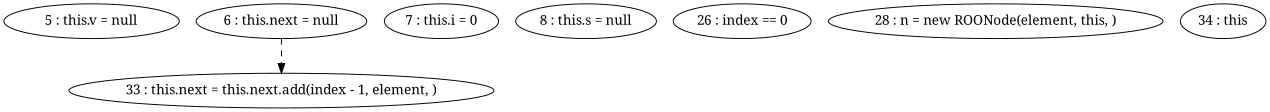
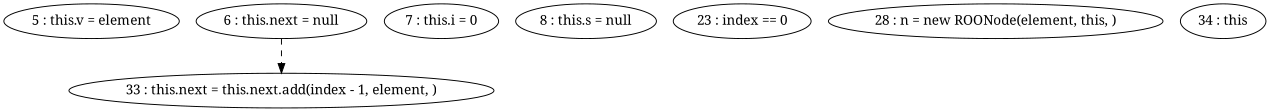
(92, 21) -> (92, 21)
(742, 21) -> (742, 21)
